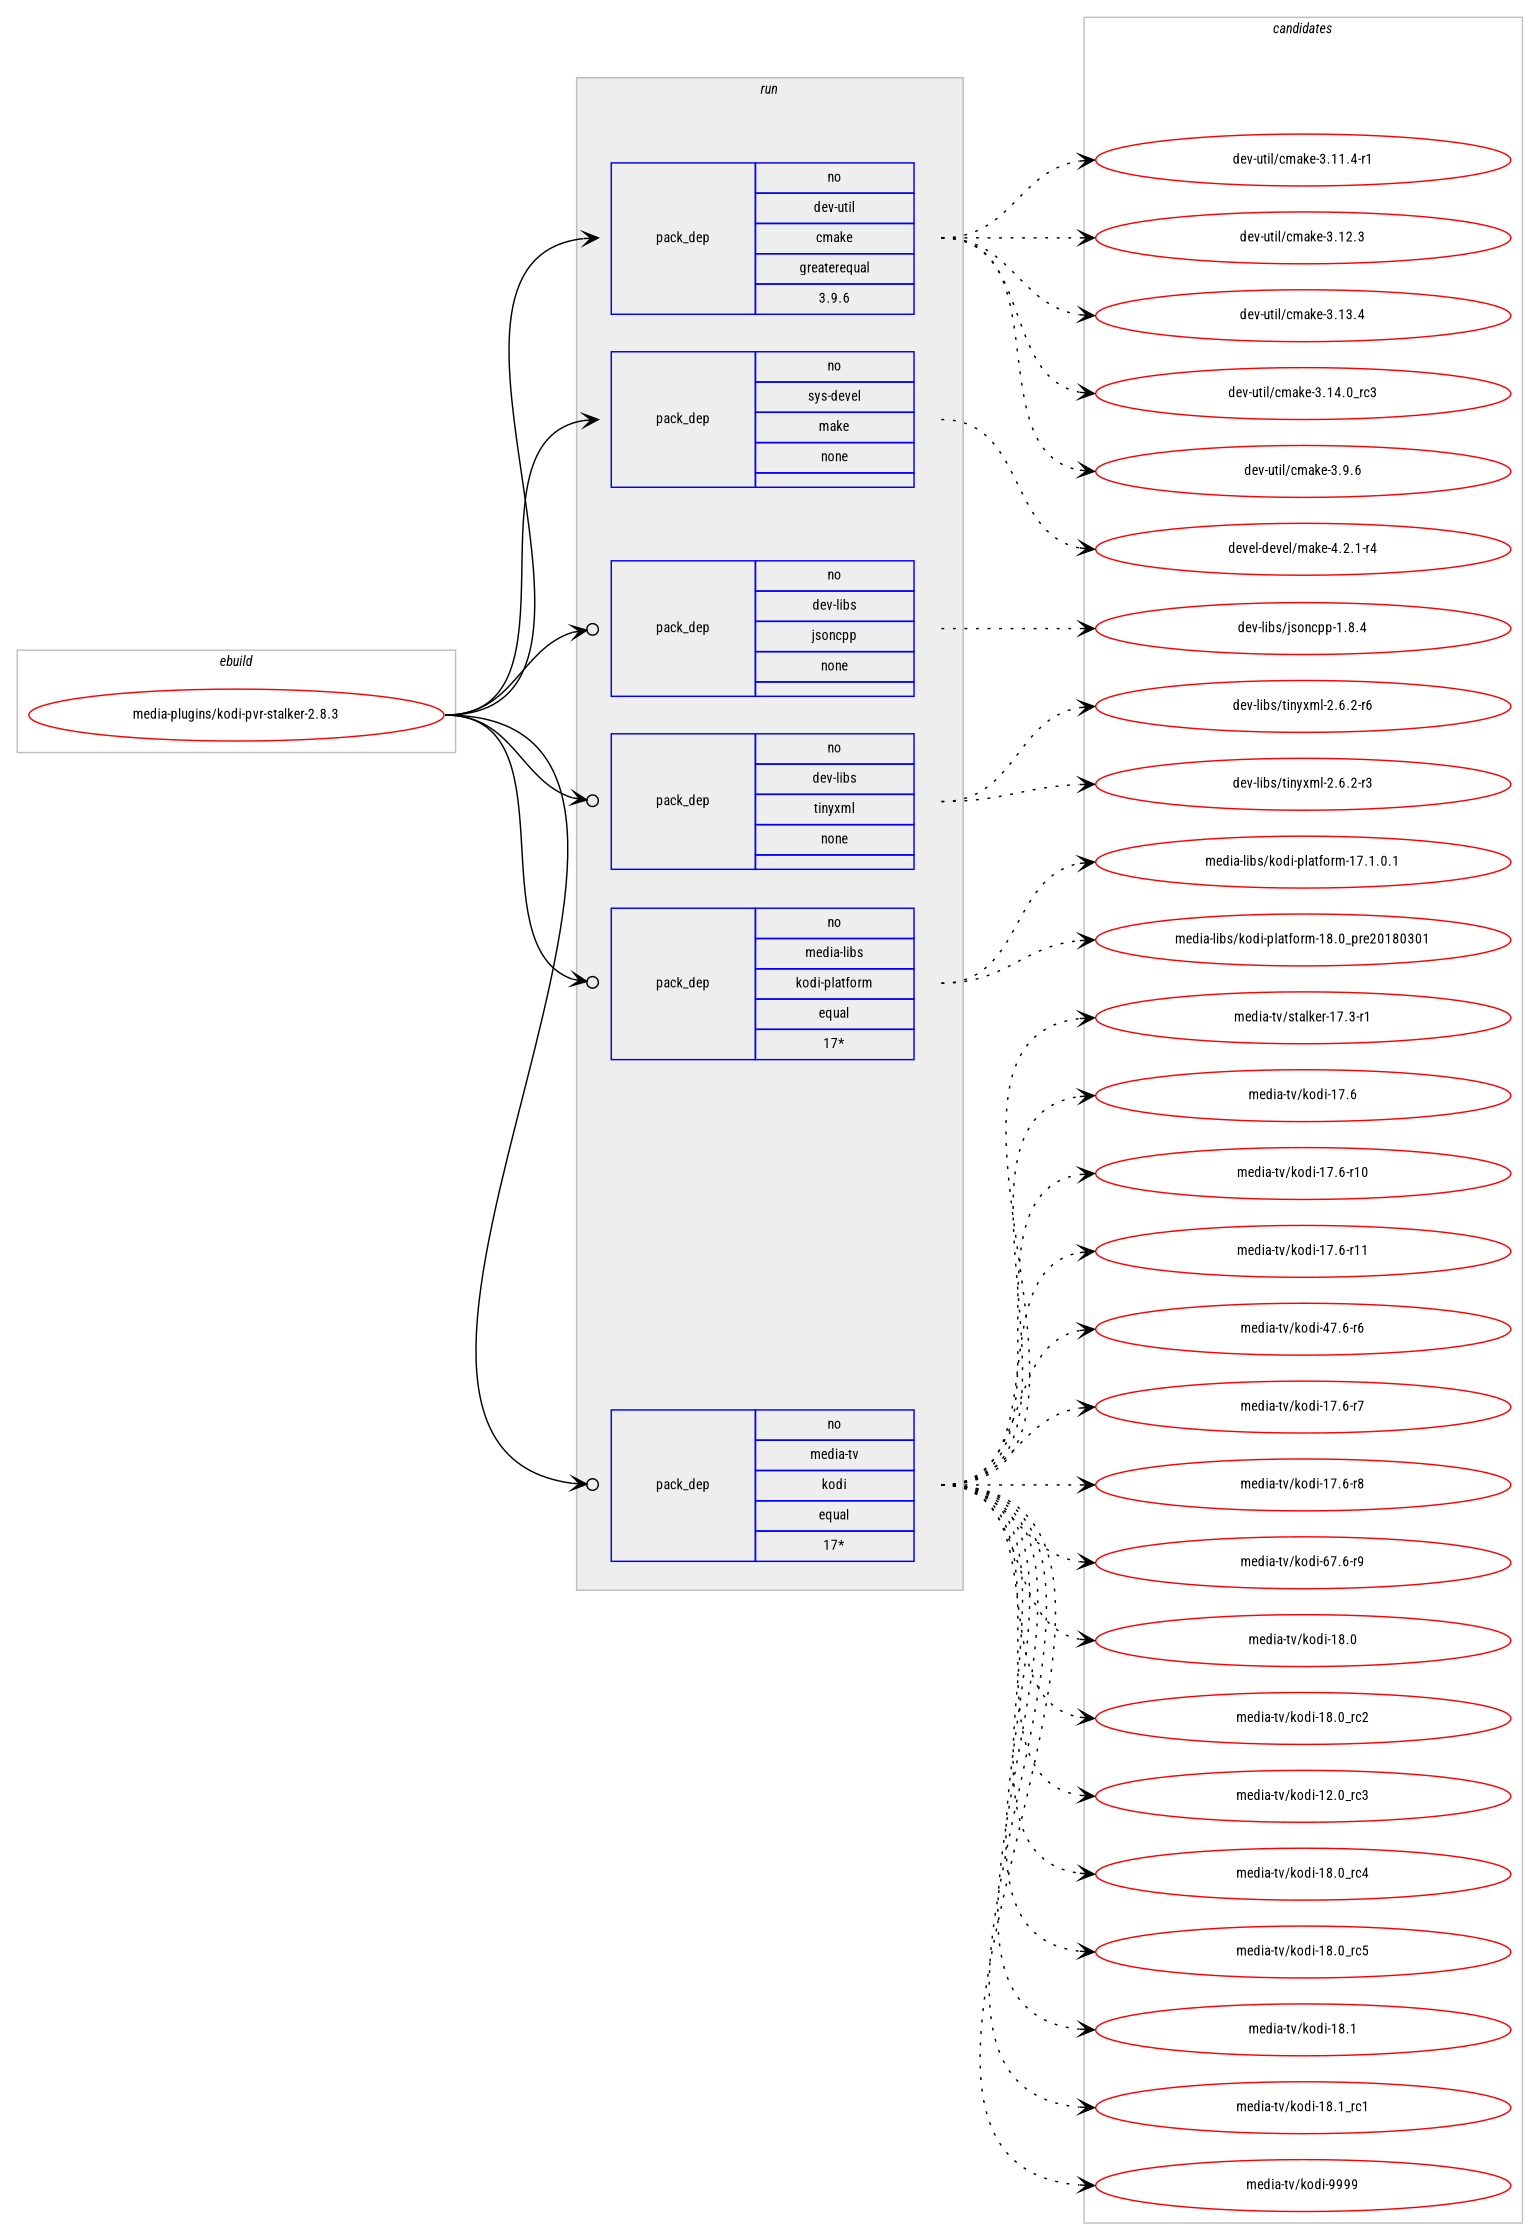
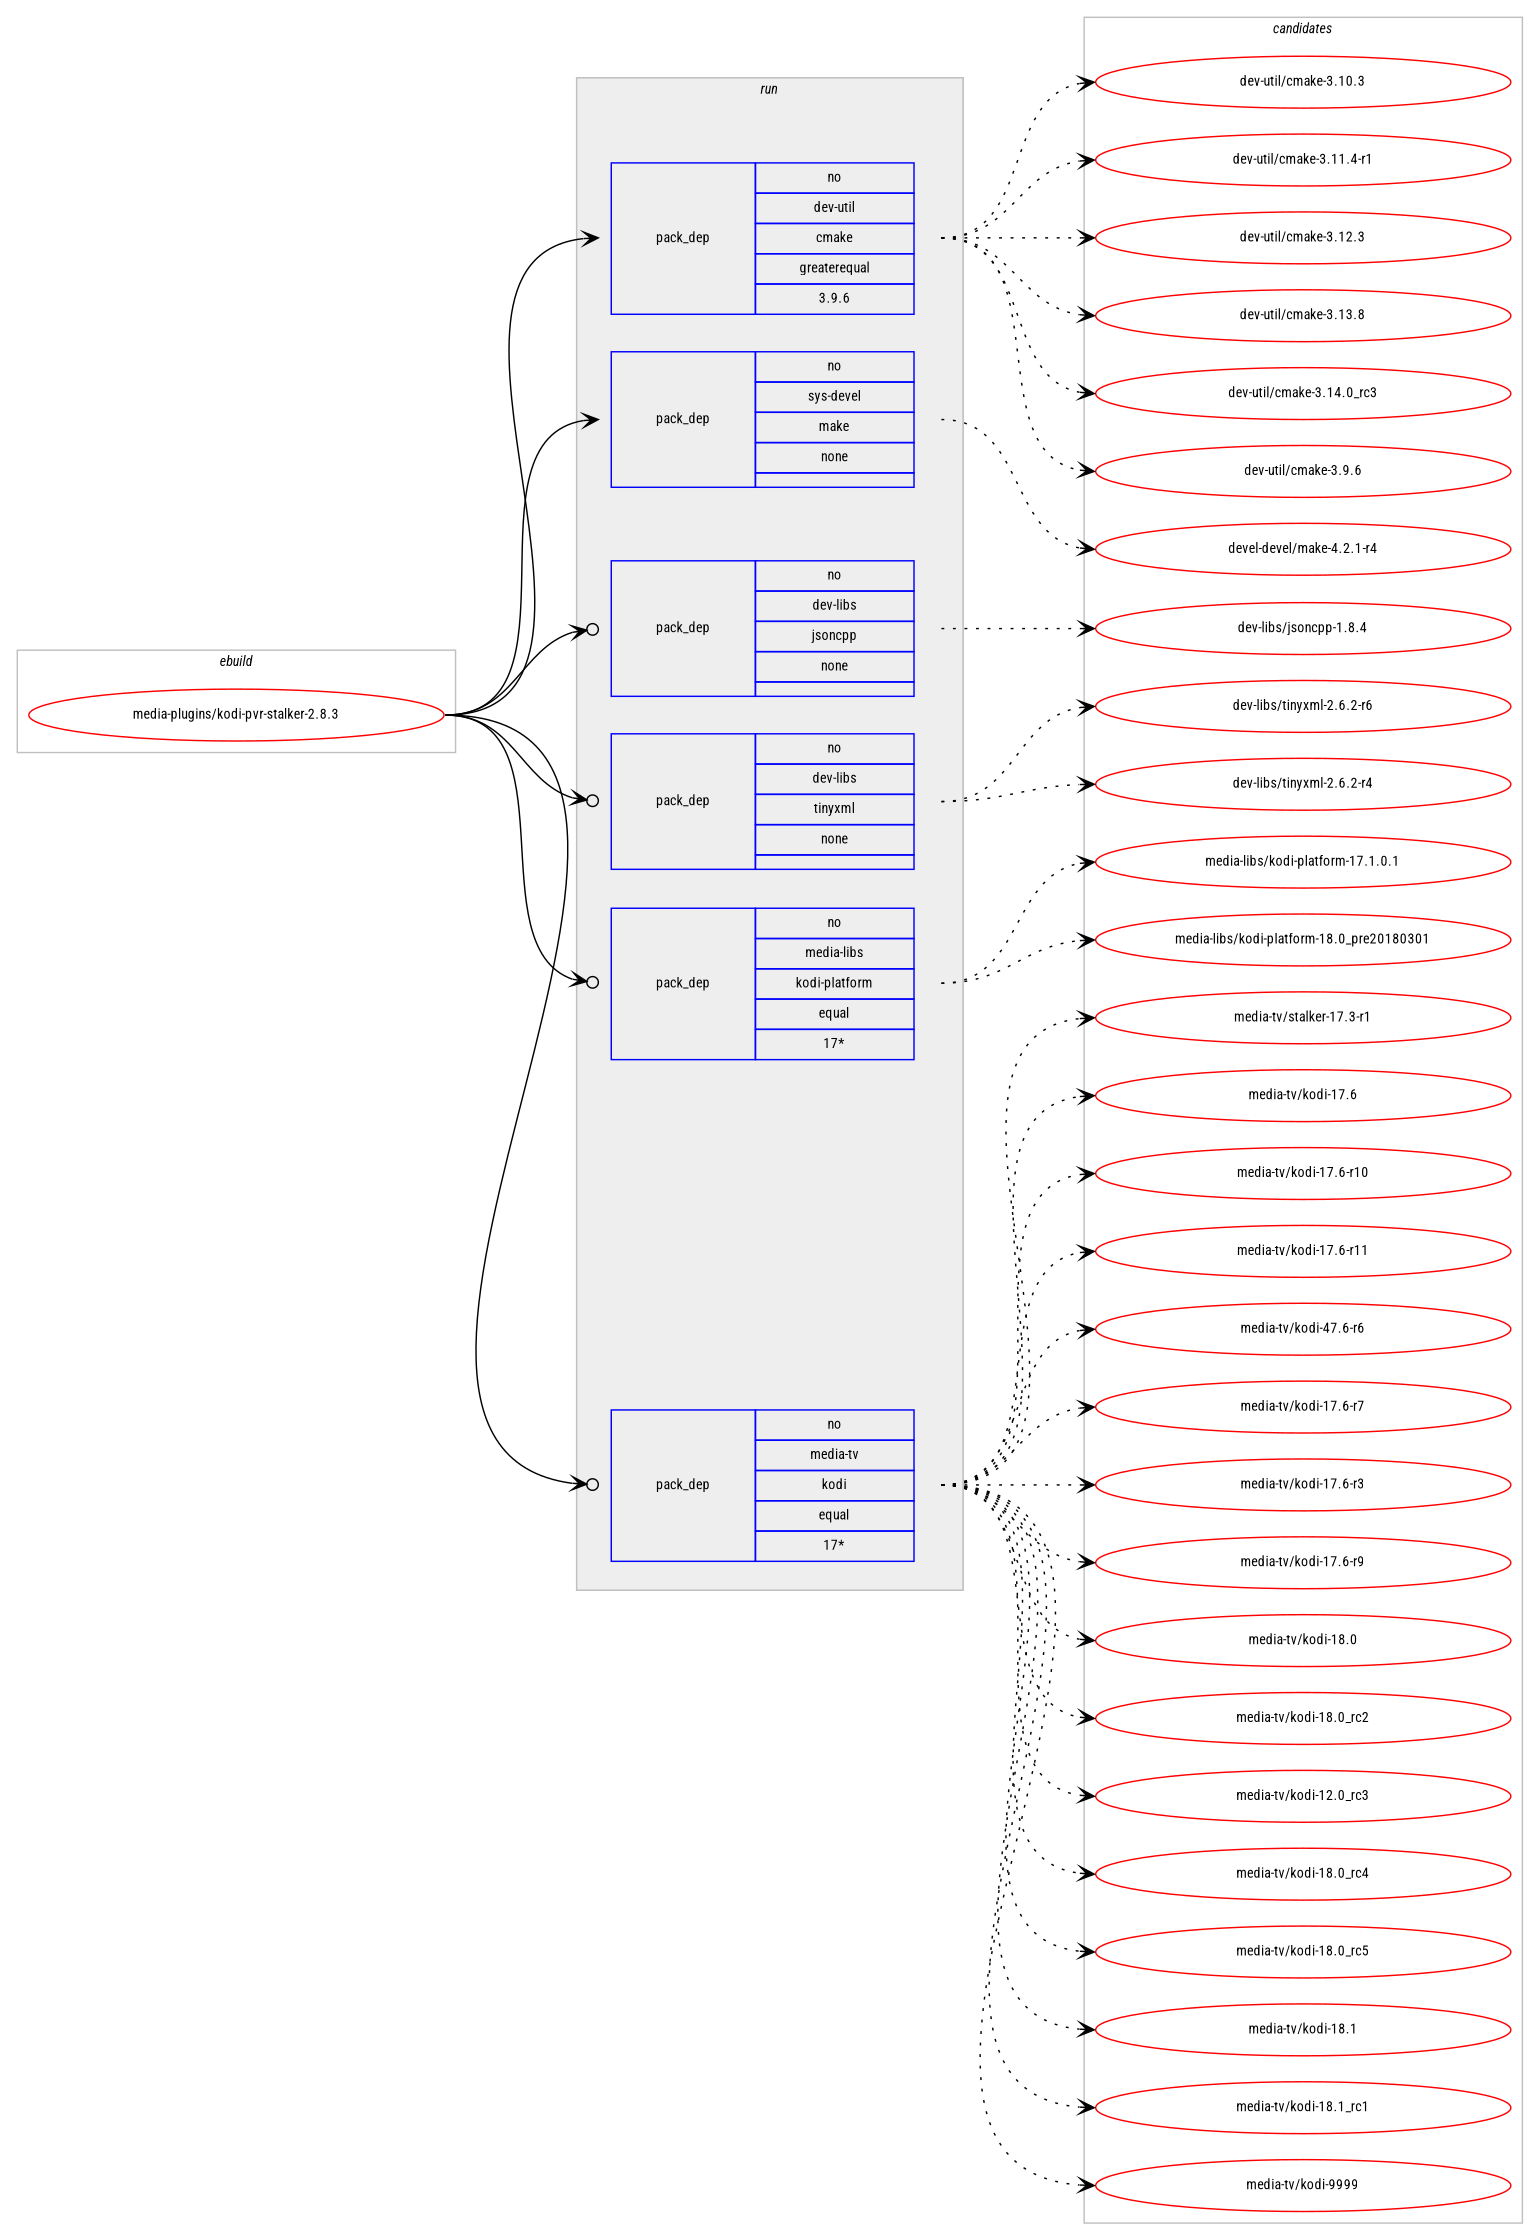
none -> (1303, 82)
(1303, 316) -> (1303, 316)
(1303, 784) -> (1303, 784)
(1303, 1485) -> (1303, 1485)
(1303, 1563) -> (1303, 1563)
